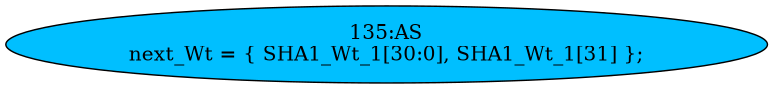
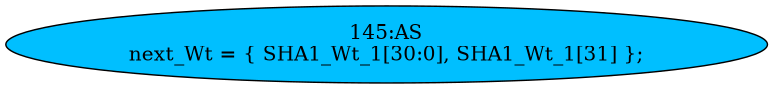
(387, 44) -> (387, 44)
